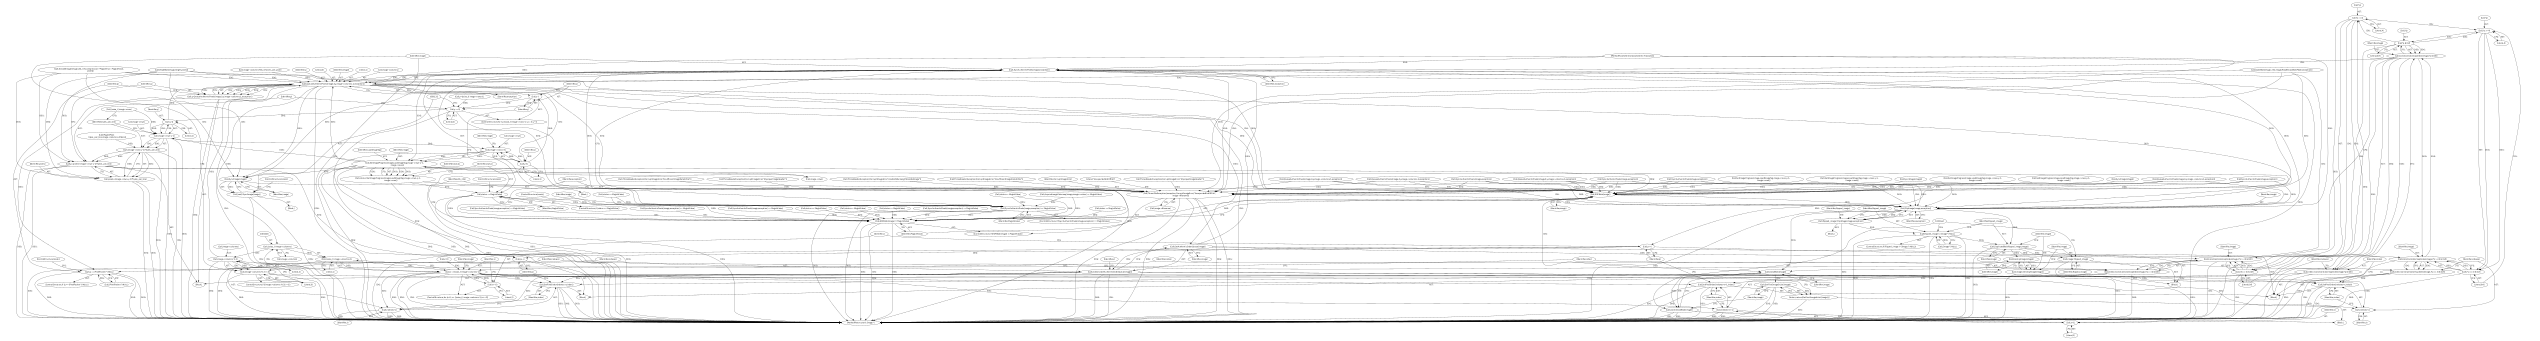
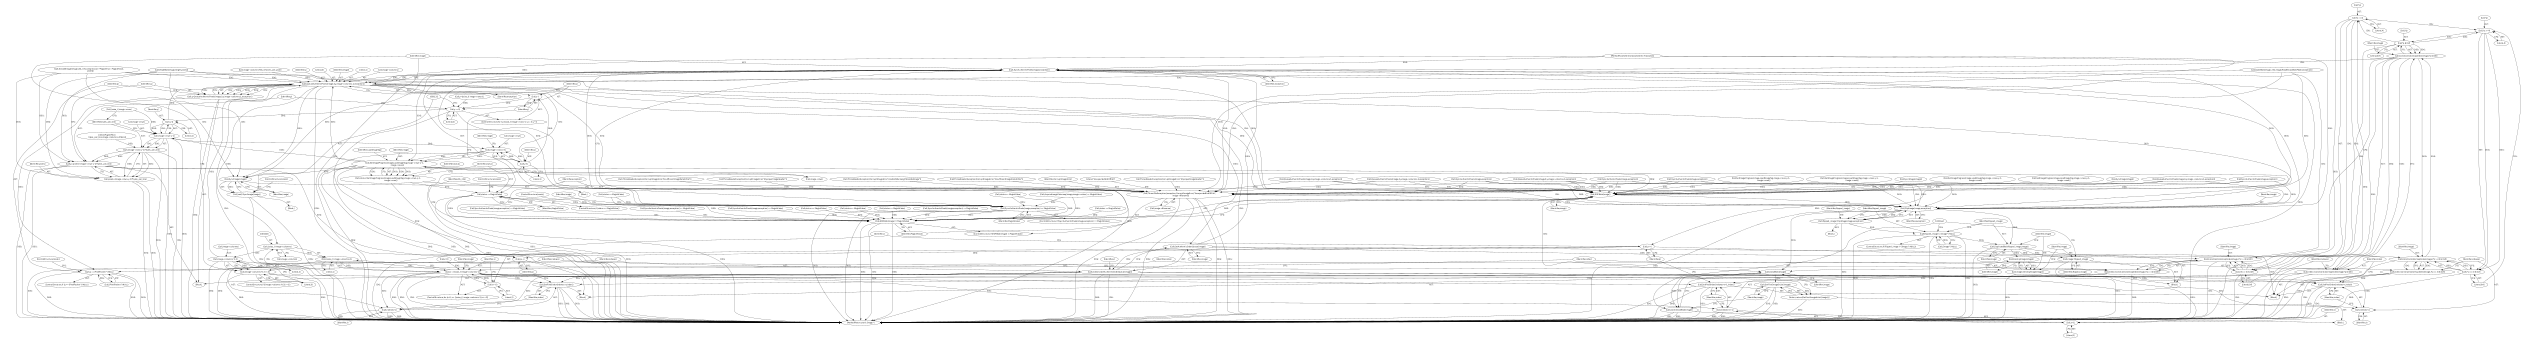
(107, 136) -> (107, 136)
